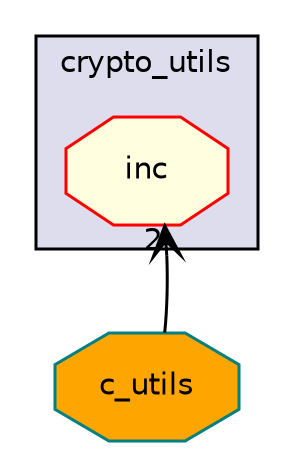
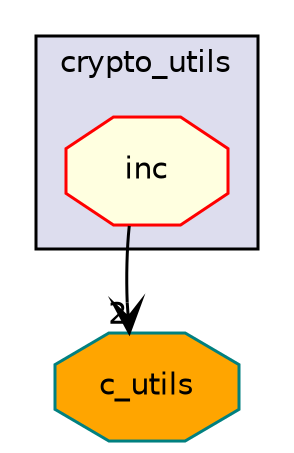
(167, 294) -> (127, 268)
